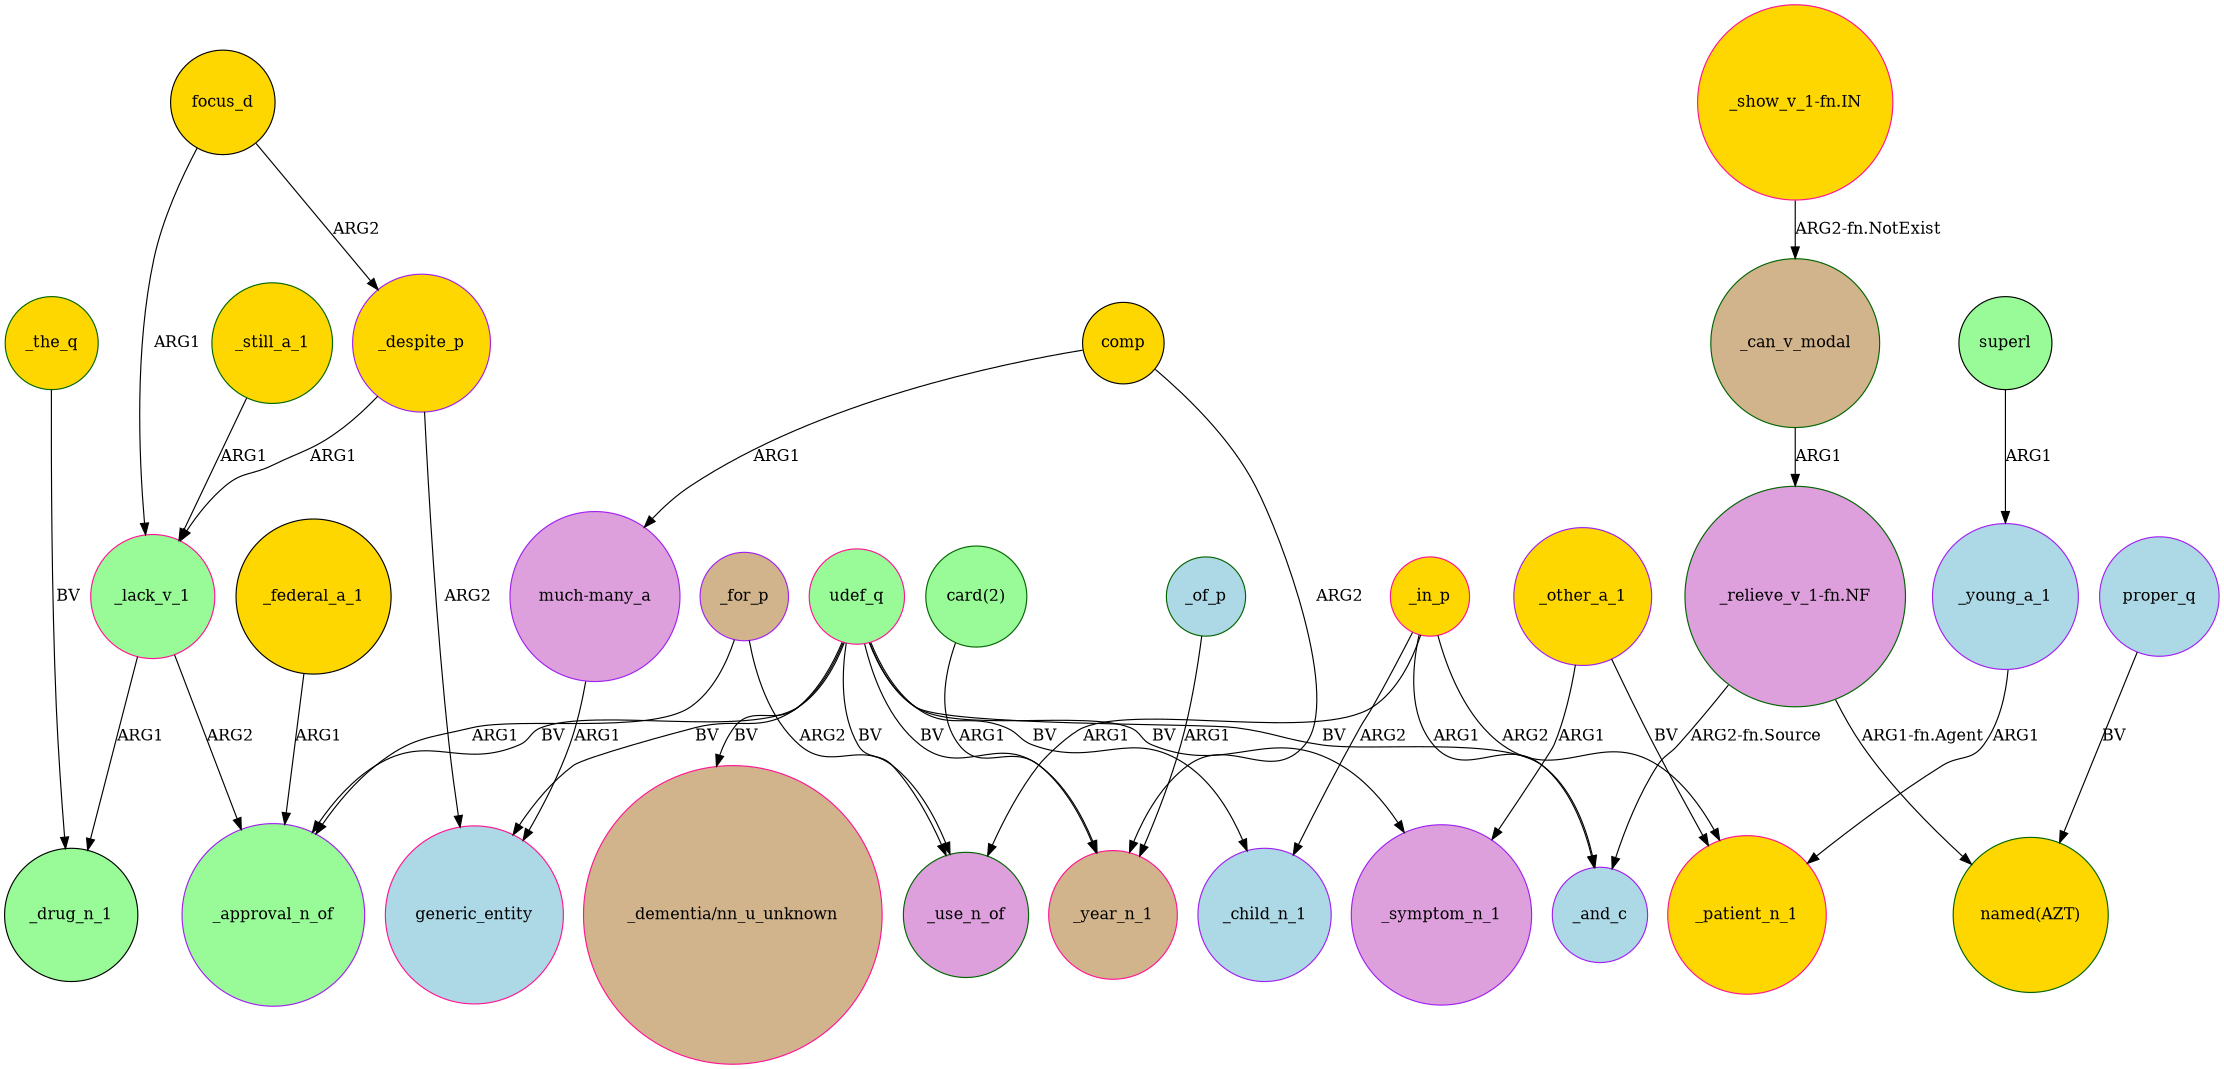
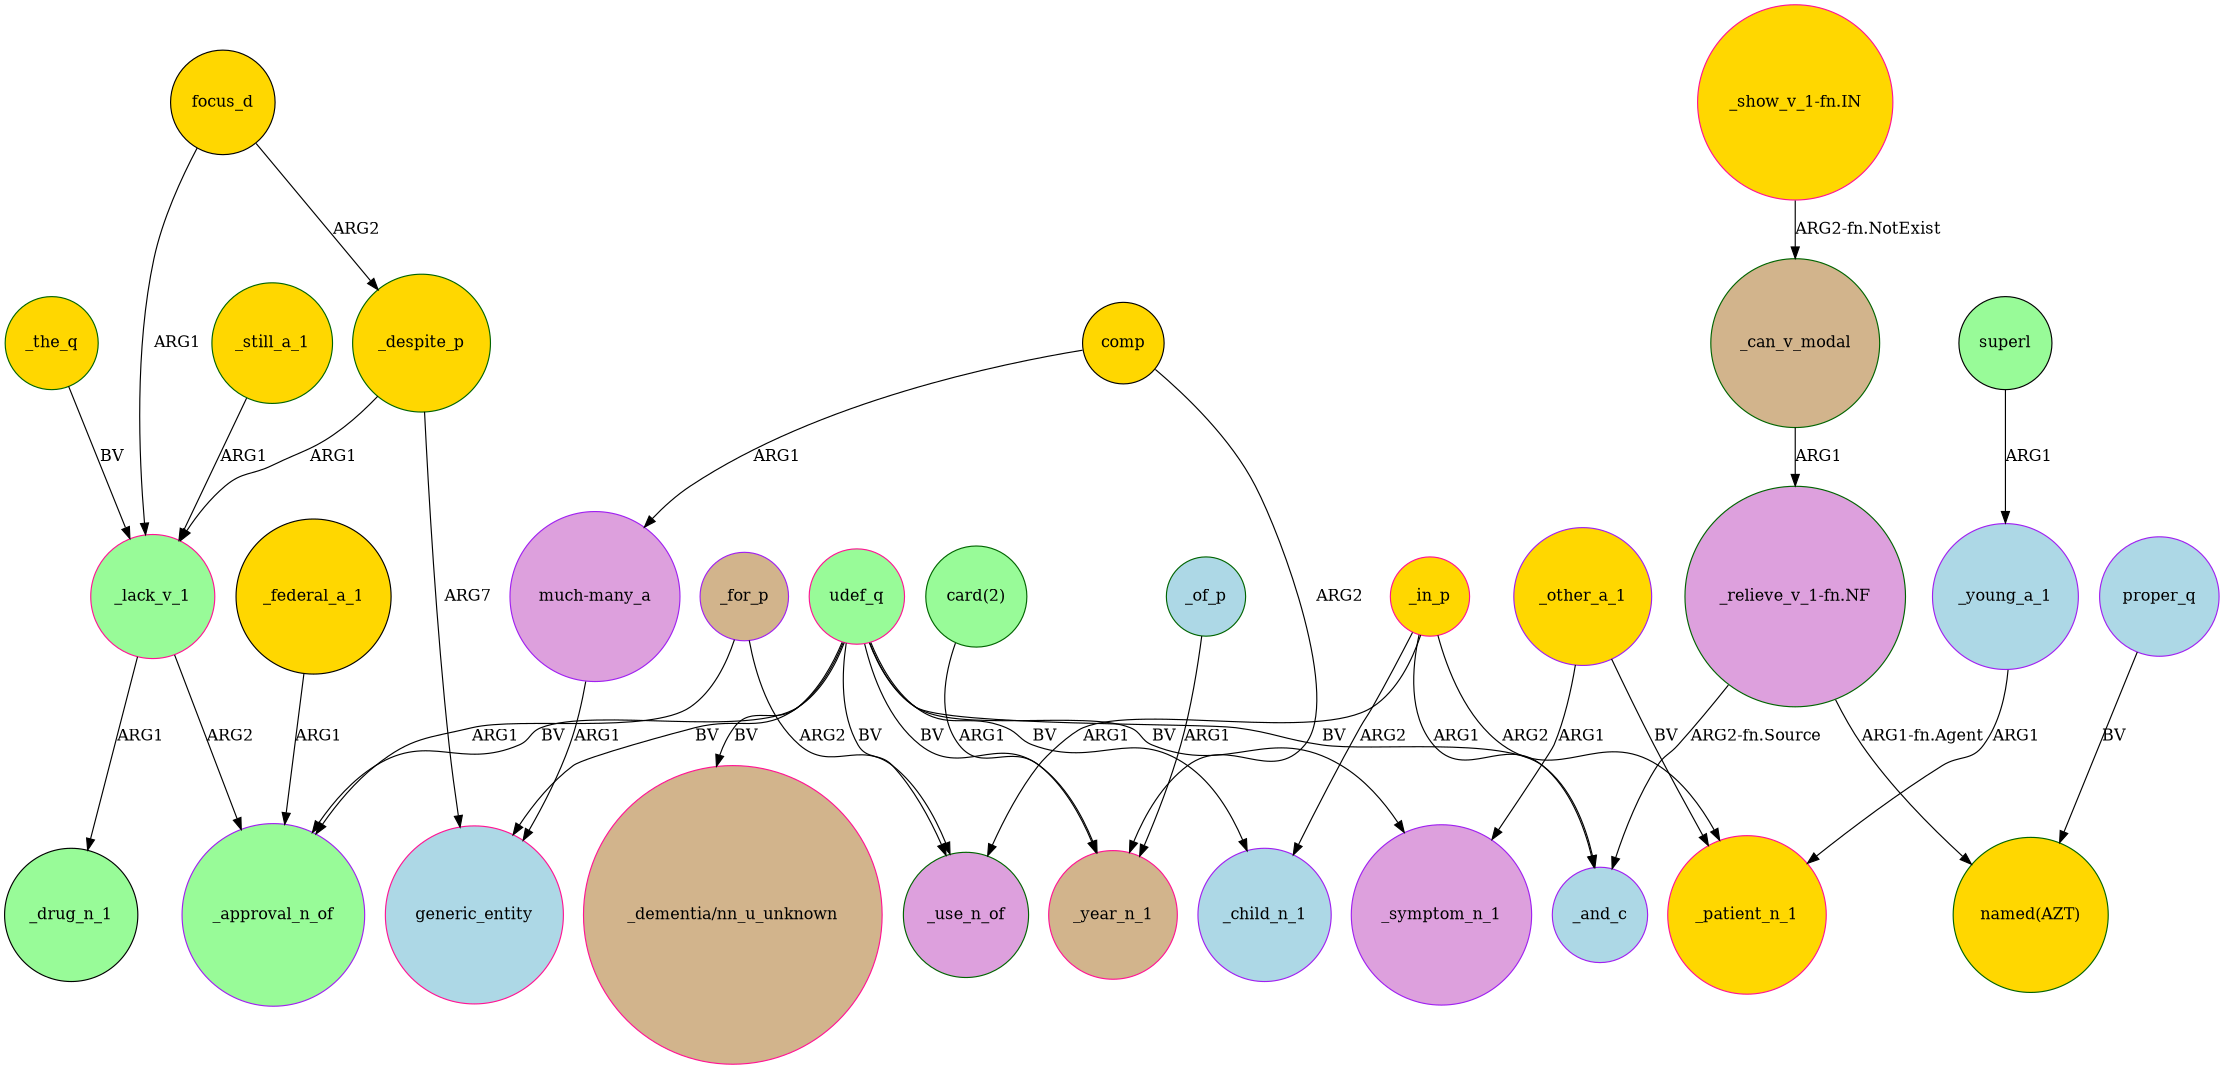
(422, 343) -> (422, 343)
(468, 597) -> (468, 597)
(53, 613) -> (97, 457)
